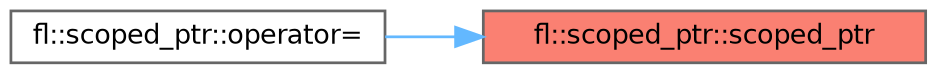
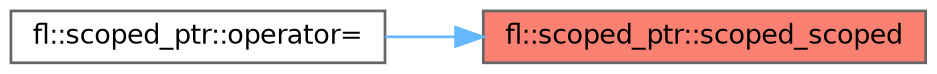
(704, 37) -> (704, 37)
